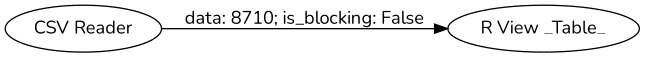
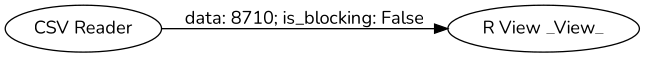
(544, 29) -> (544, 29)
